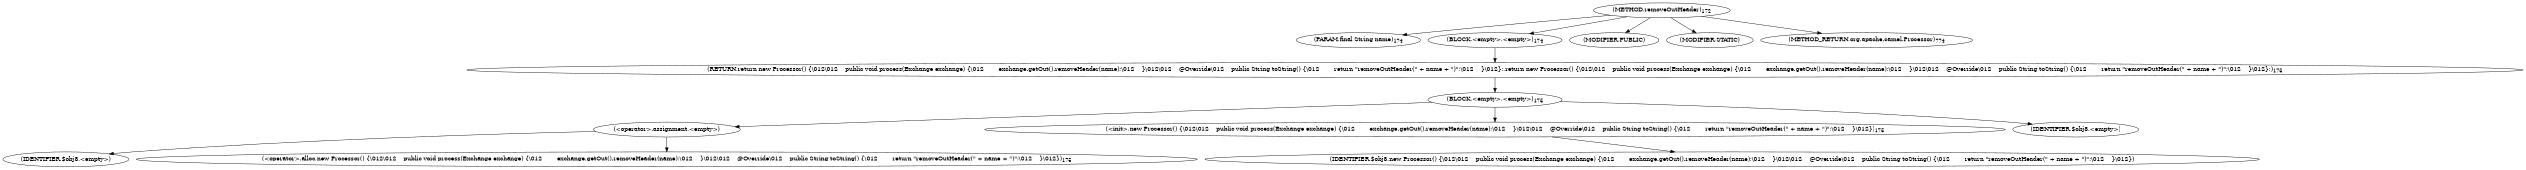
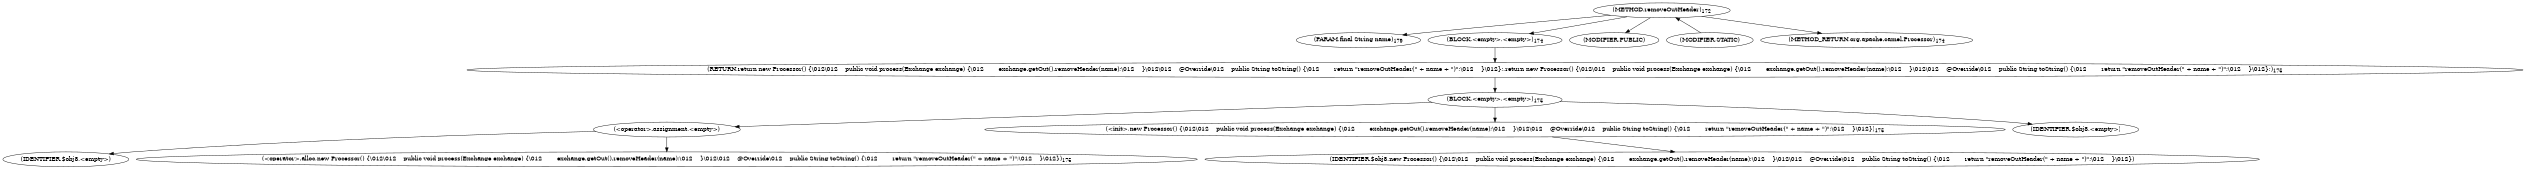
(1682, 24) -> (1690, 26)
(1398, 40) -> (1398, 40)
(1940, 40) -> (1940, 40)
